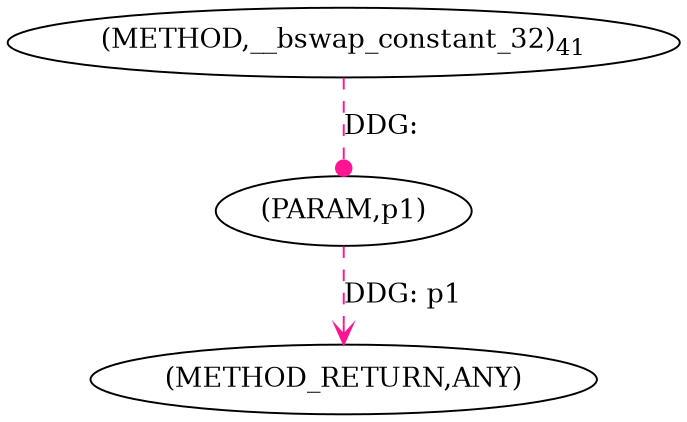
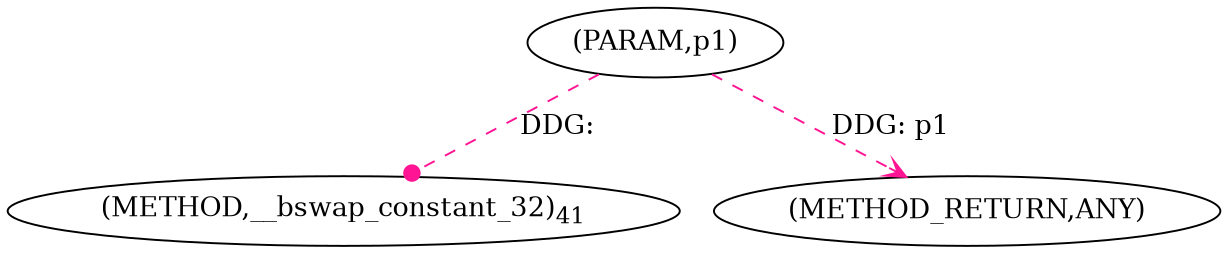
(344, 119) -> (509, 122)
